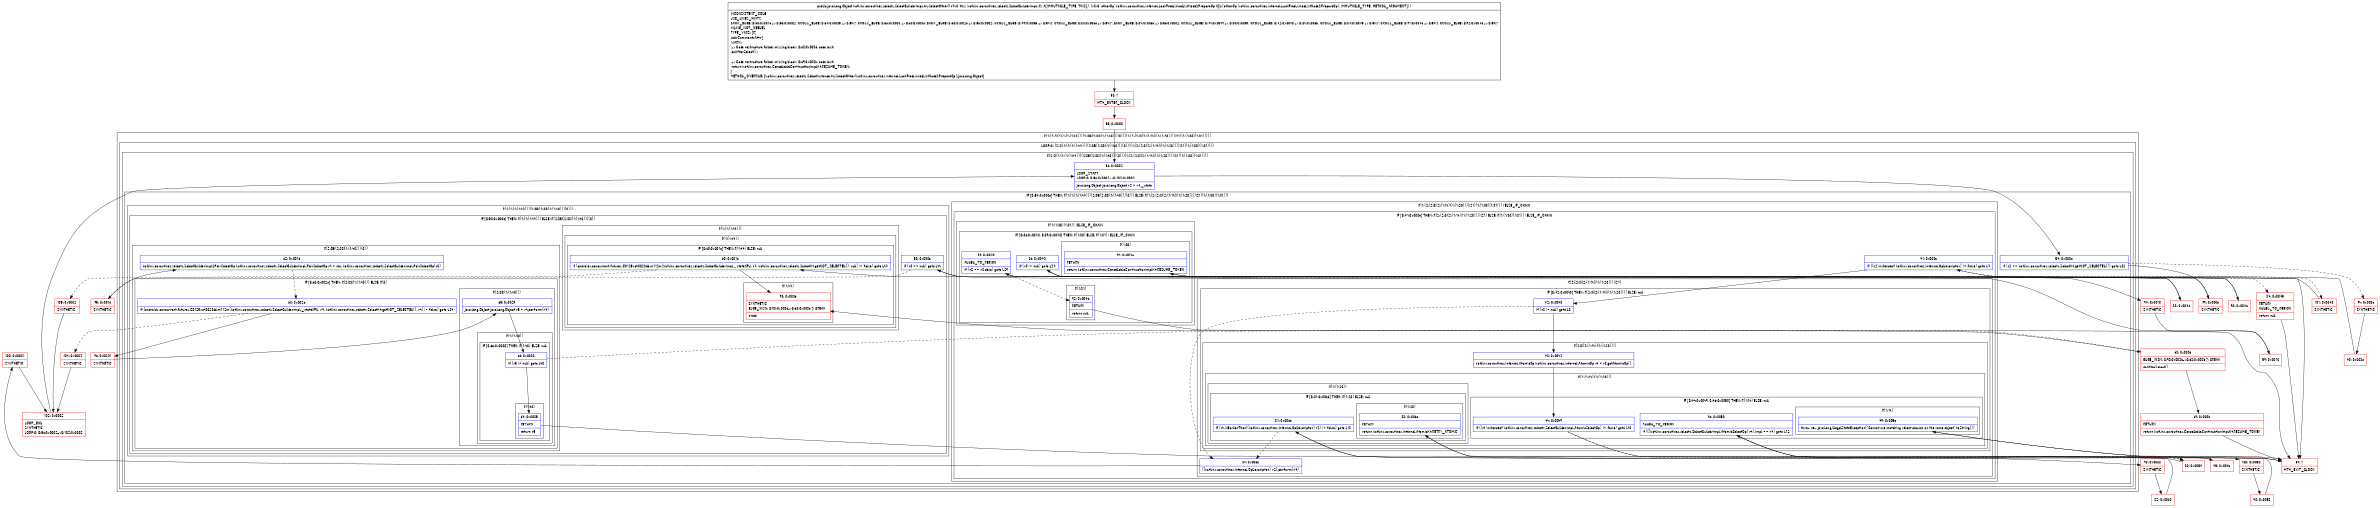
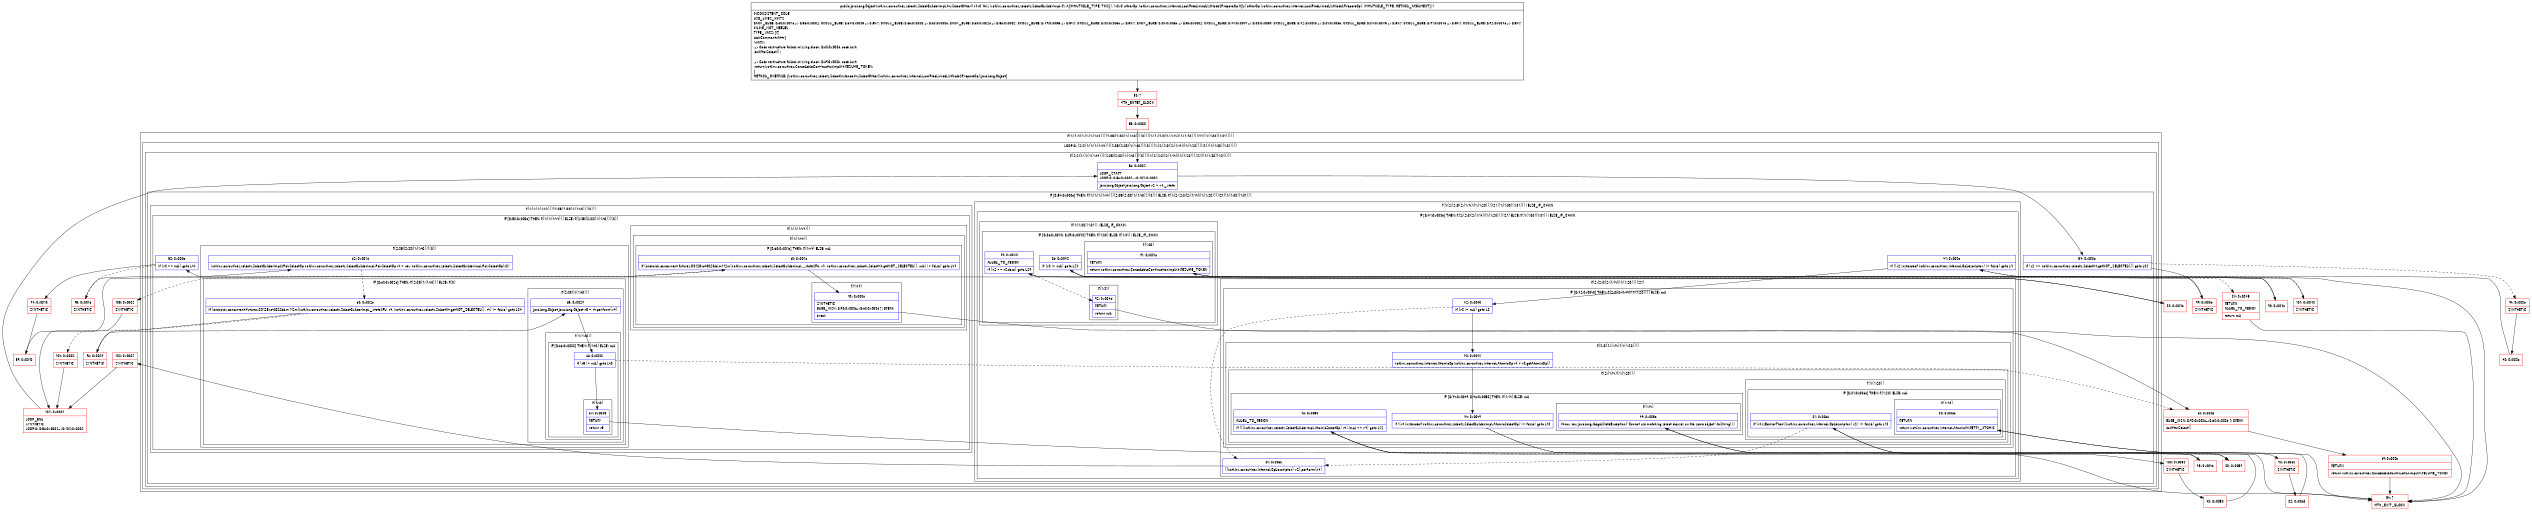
(788, 306) -> (857, 306)
(1487, 331) -> (1550, 330)
